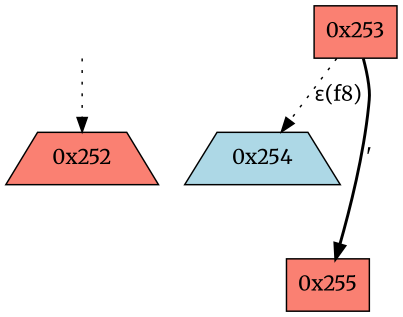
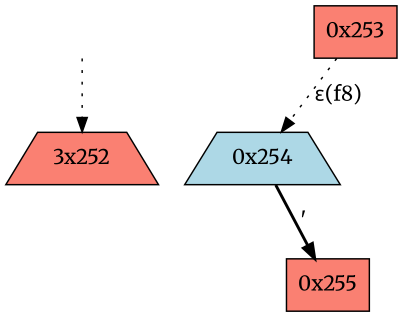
(362, 152) -> (292, 215)
(82, 159) -> (82, 159)
